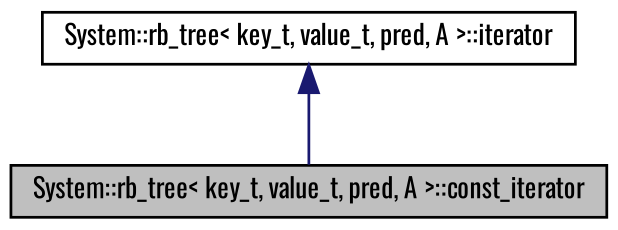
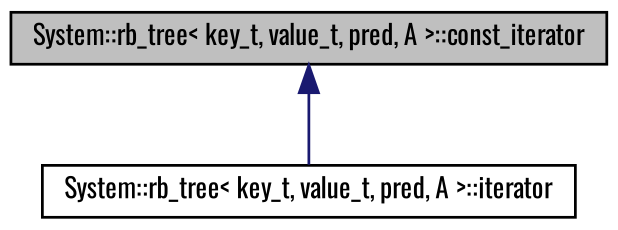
(309, 129) -> (309, 129)
